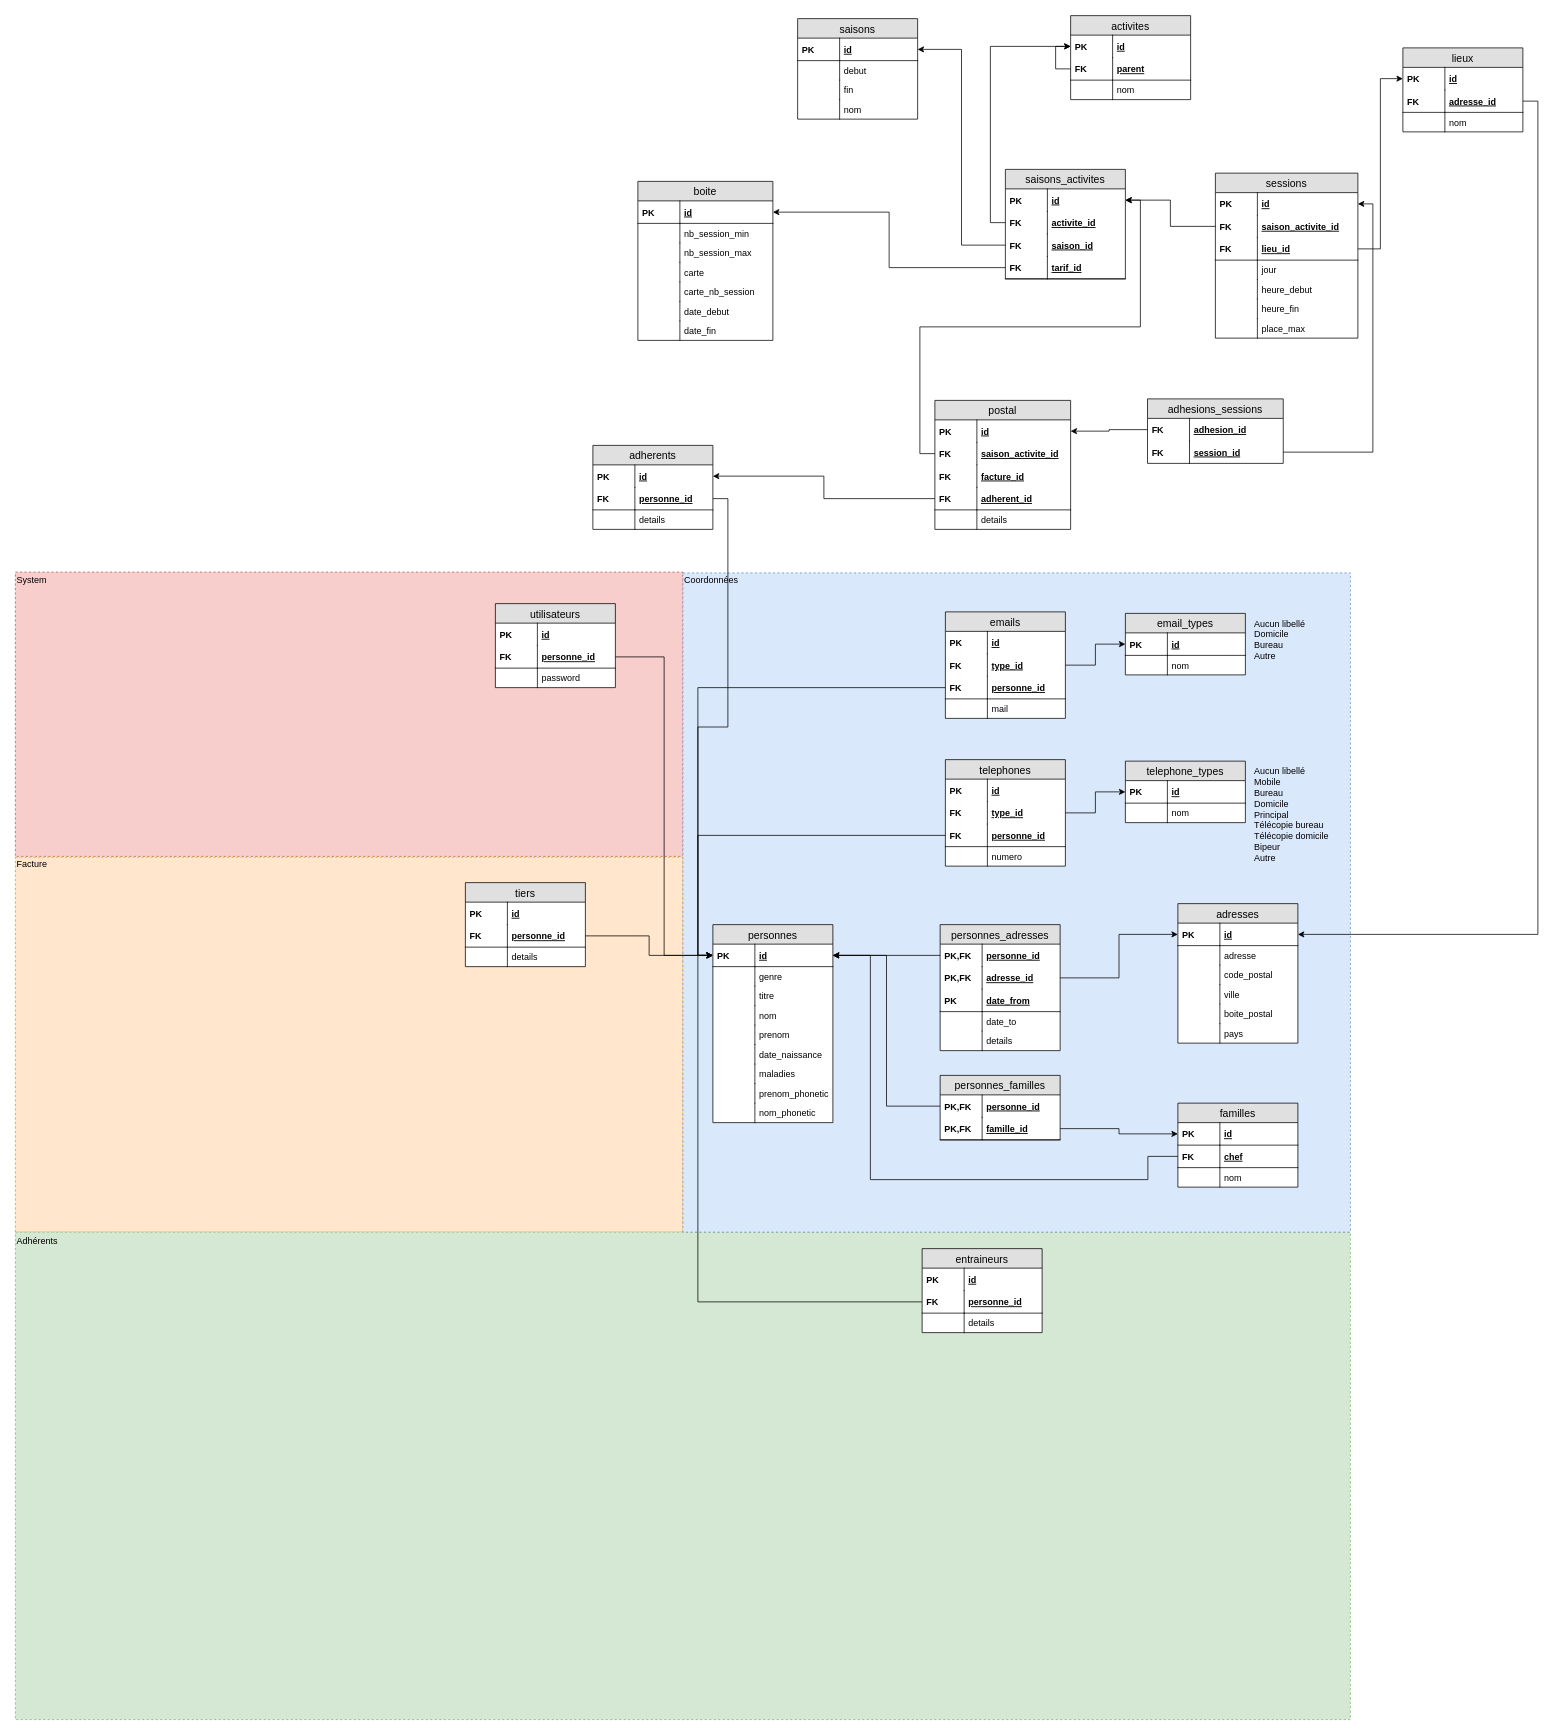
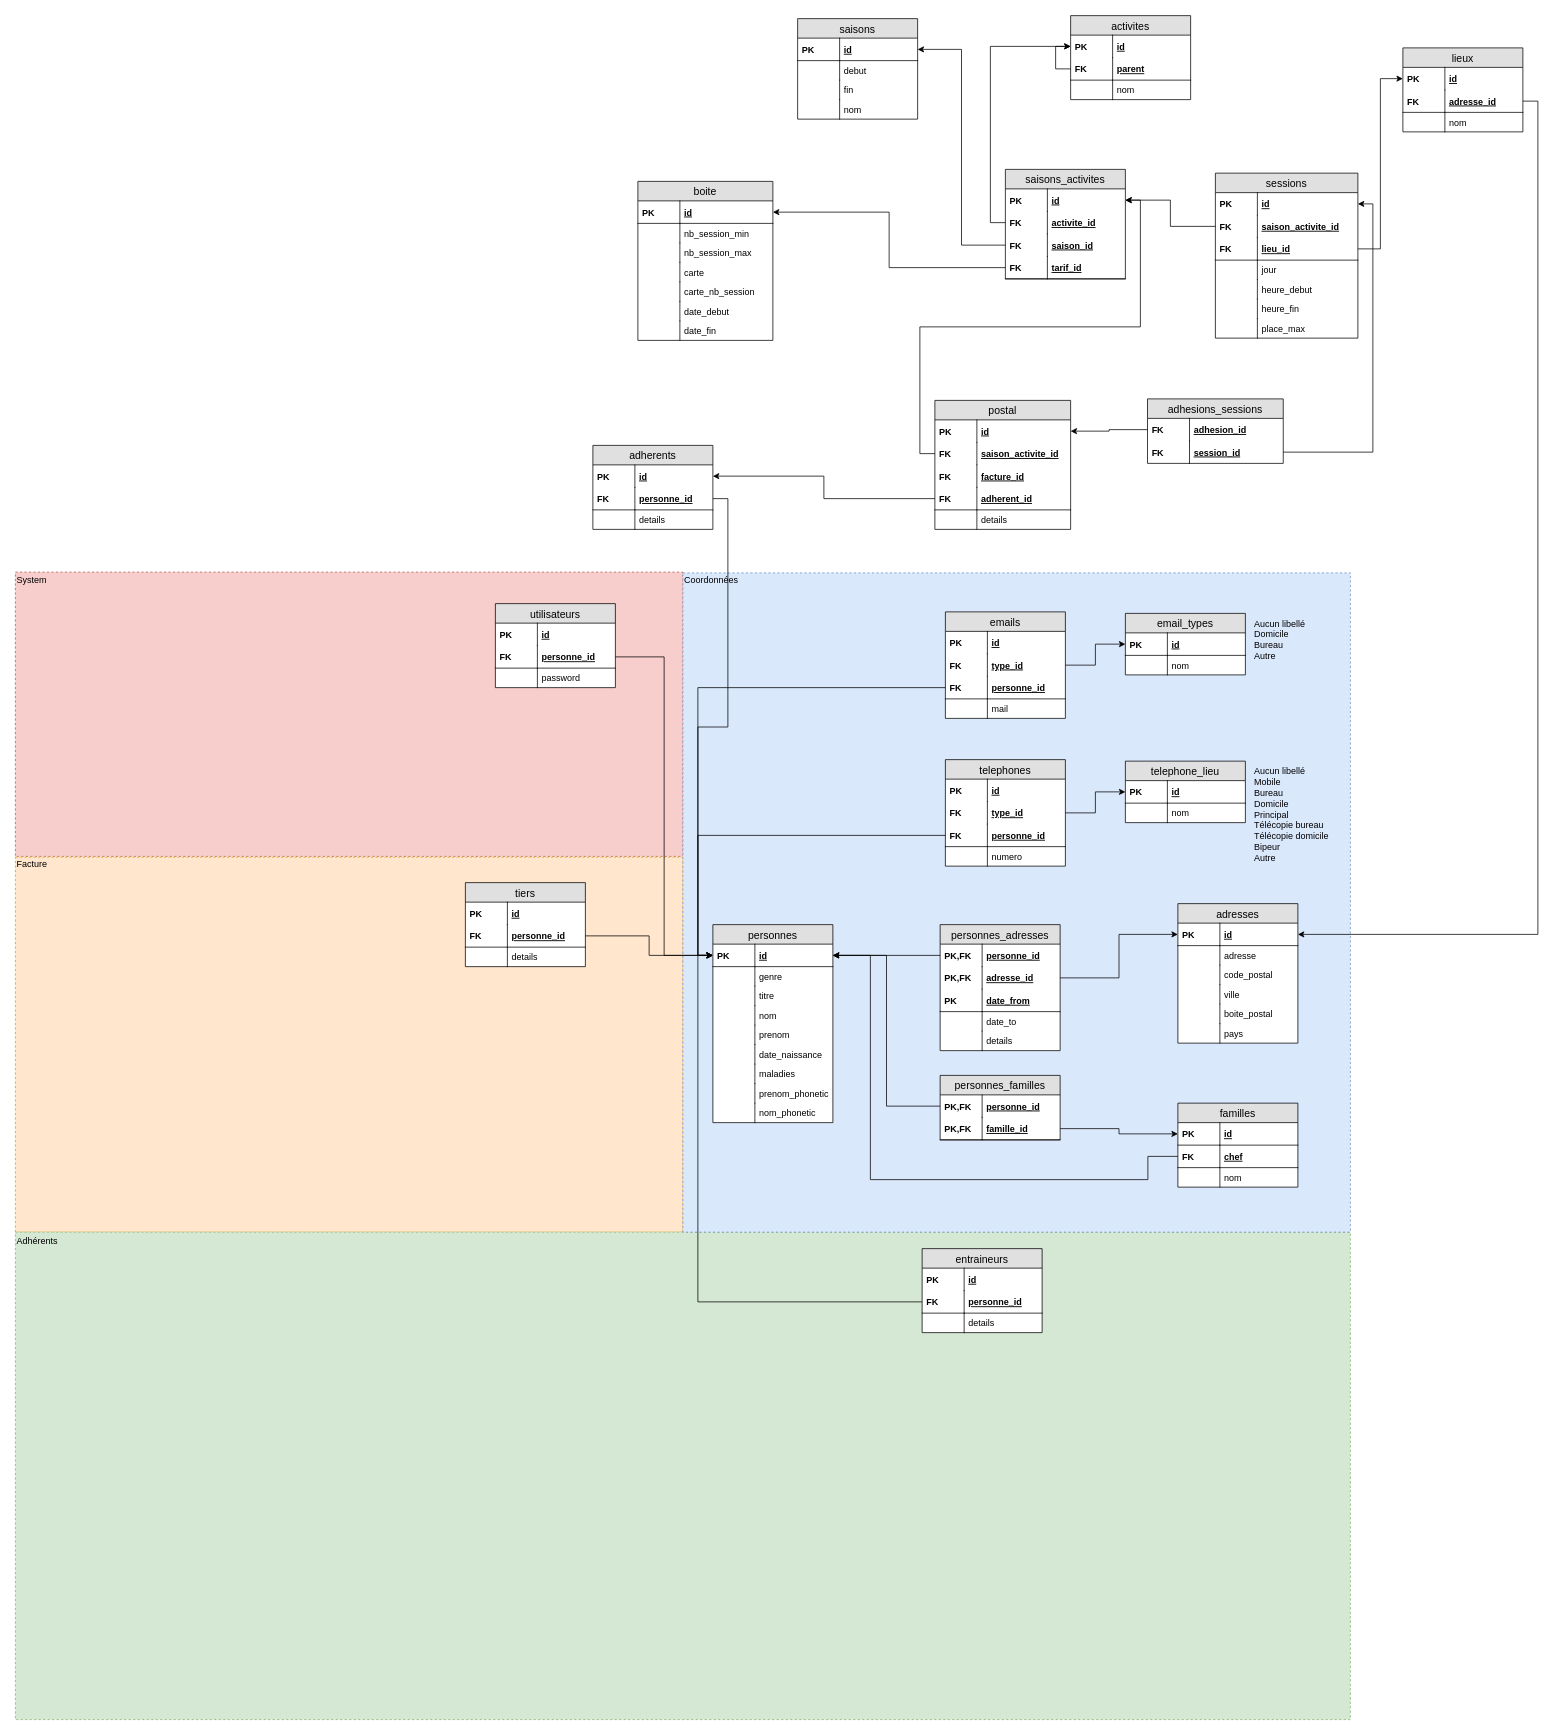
(1185, 771) -> (1185, 771)
